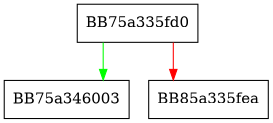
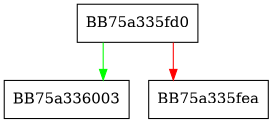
(67, 99) -> (67, 99)
(208, 99) -> (208, 99)
